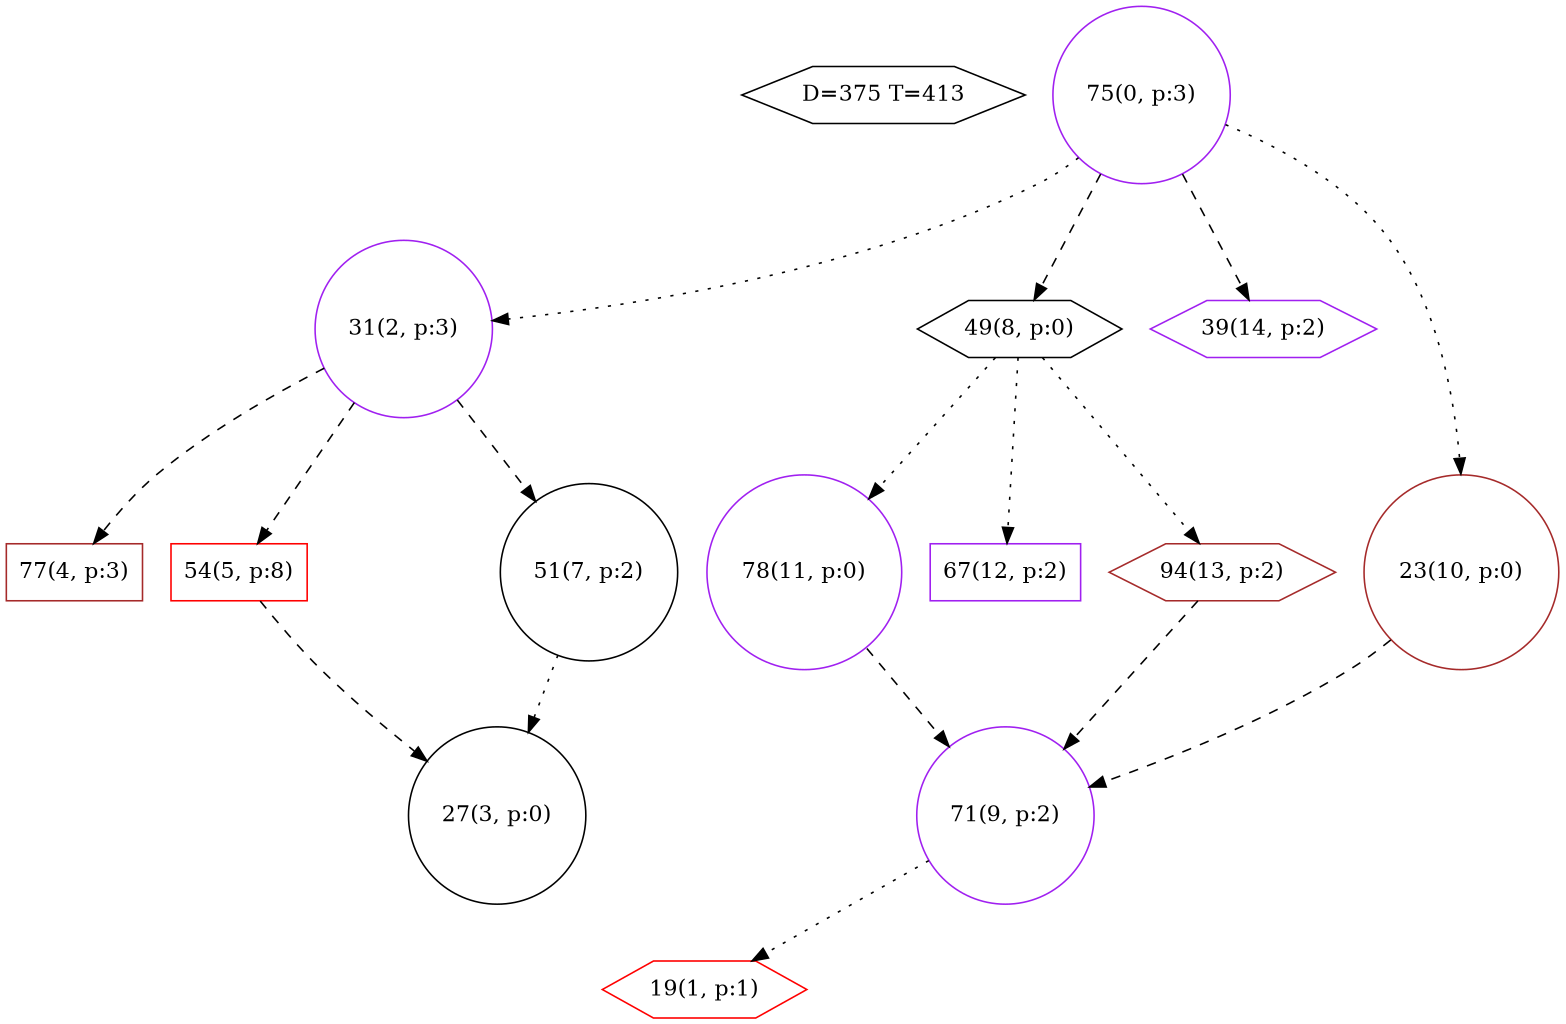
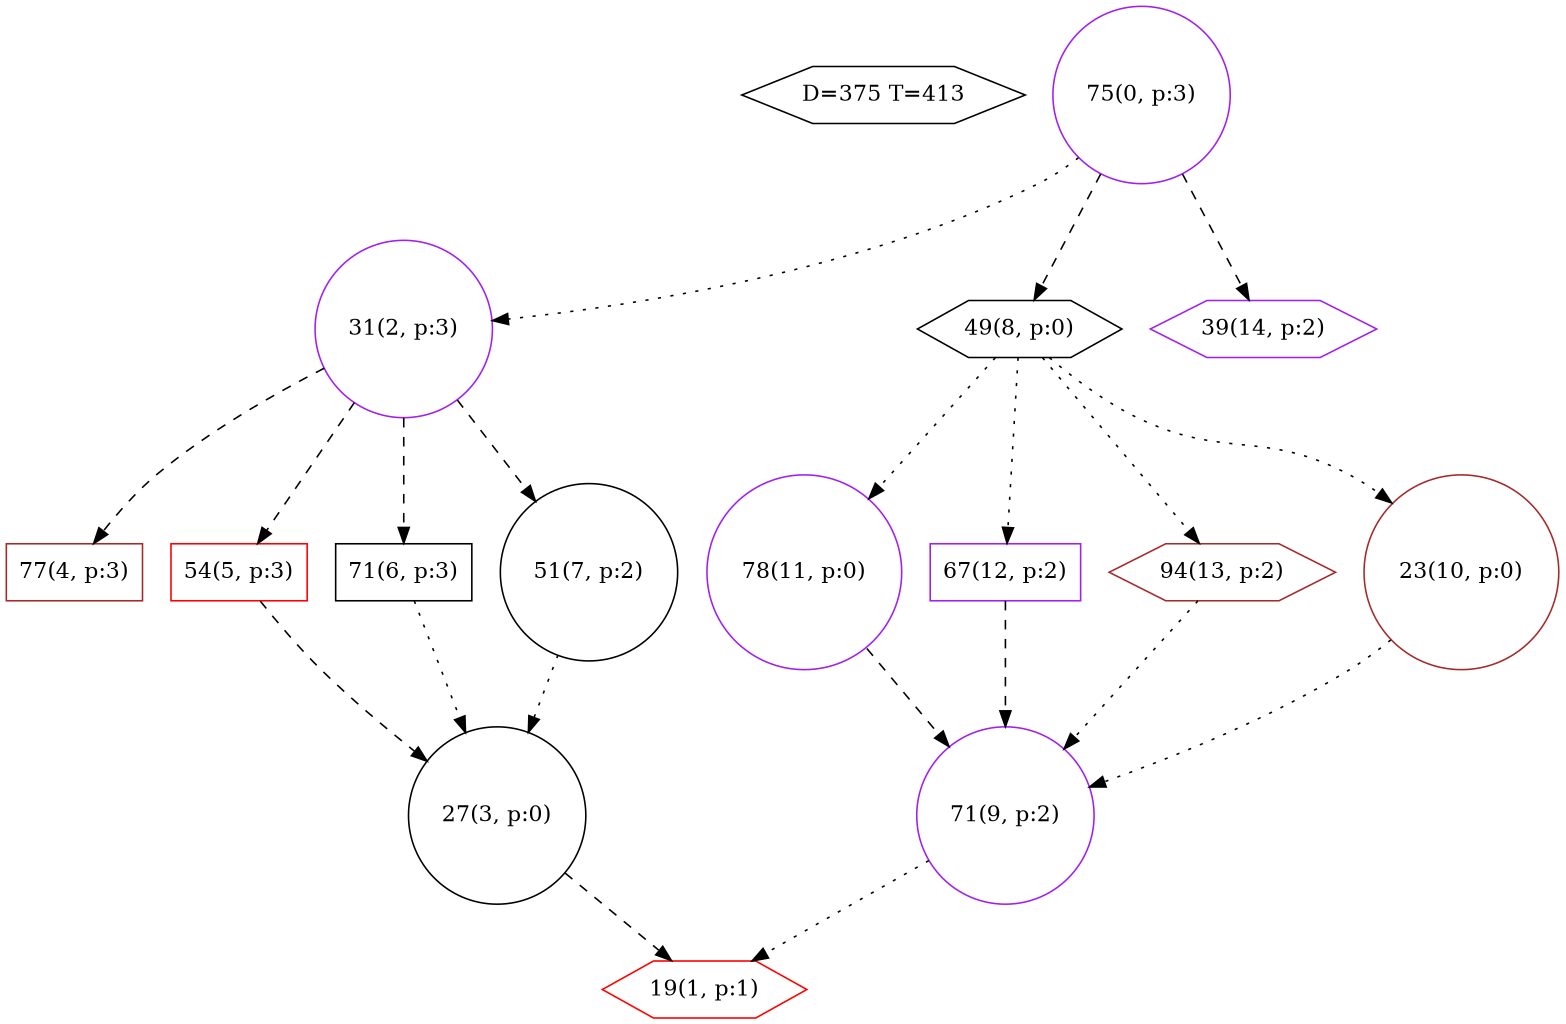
(1398, 252) -> (1208, 440)
(239, 572) -> (239, 572)
none -> (404, 572)
none -> (1005, 656)
(1136, 669) -> (1136, 669)
(1253, 721) -> (1253, 721)
none -> (612, 912)
